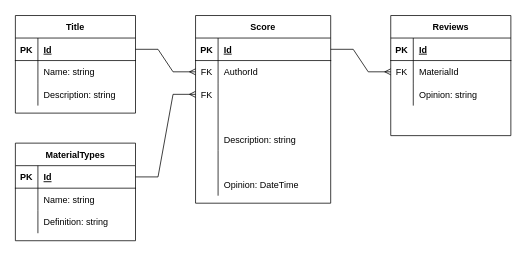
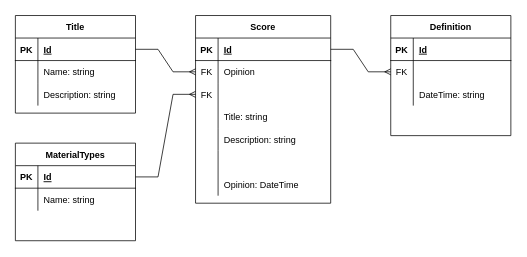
(450, 27) -> (450, 27)
(244, 72) -> (239, 72)
(462, 72) -> none
(450, 95) -> (454, 95)
none -> (274, 117)
(87, 222) -> none
